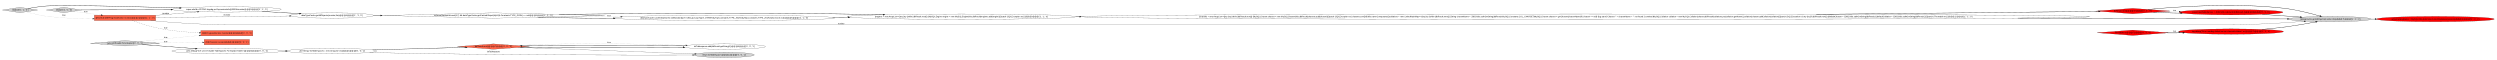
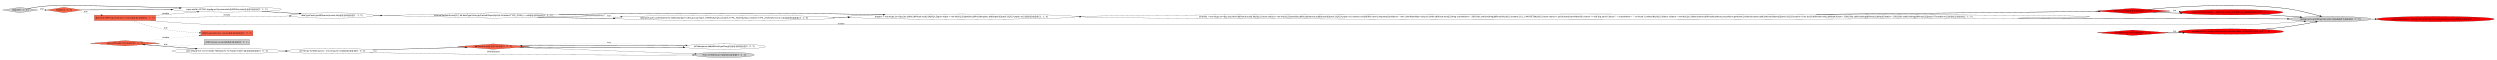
(64, 10) -> (64, 10)
(59, 18) -> (41, 10)
(166, 37) -> (166, 37)
(227, 42) -> (227, 42)
(125, 43) -> (125, 43)
(179, 43) -> (174, 46)
